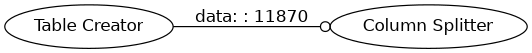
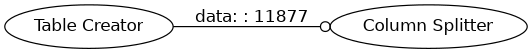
(252, 18) -> (252, 18)
